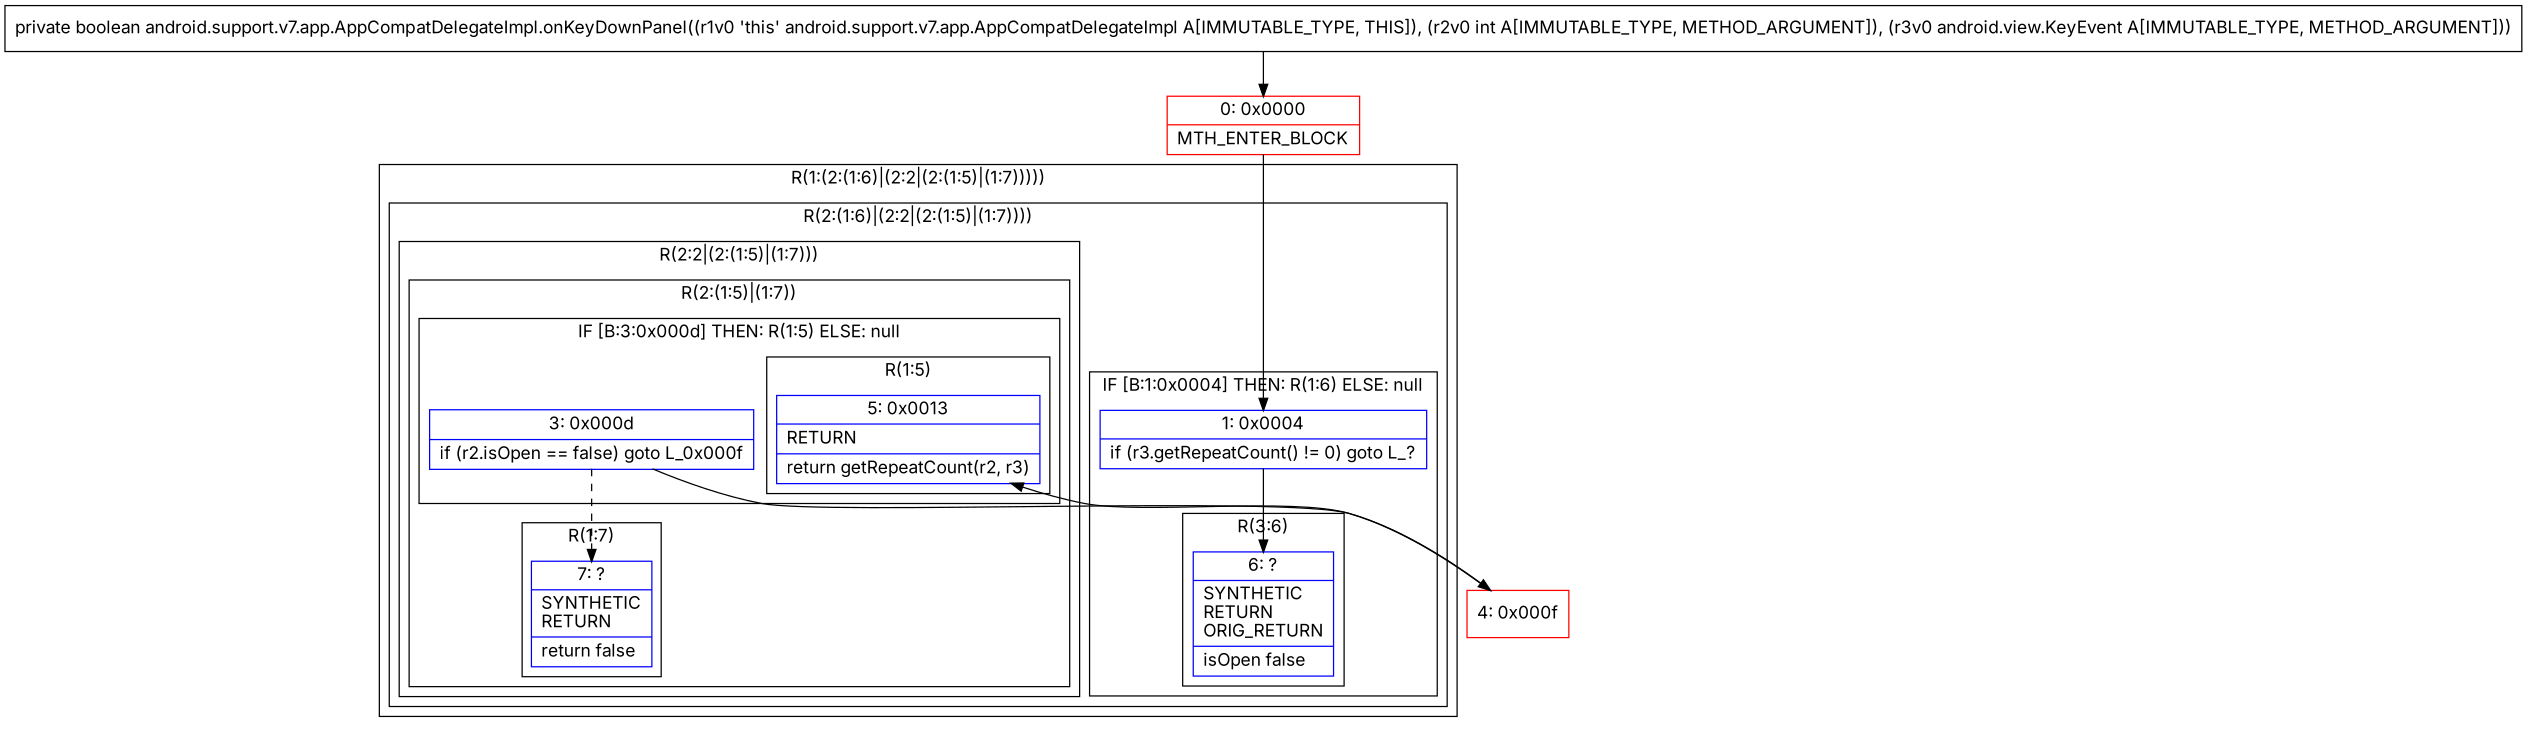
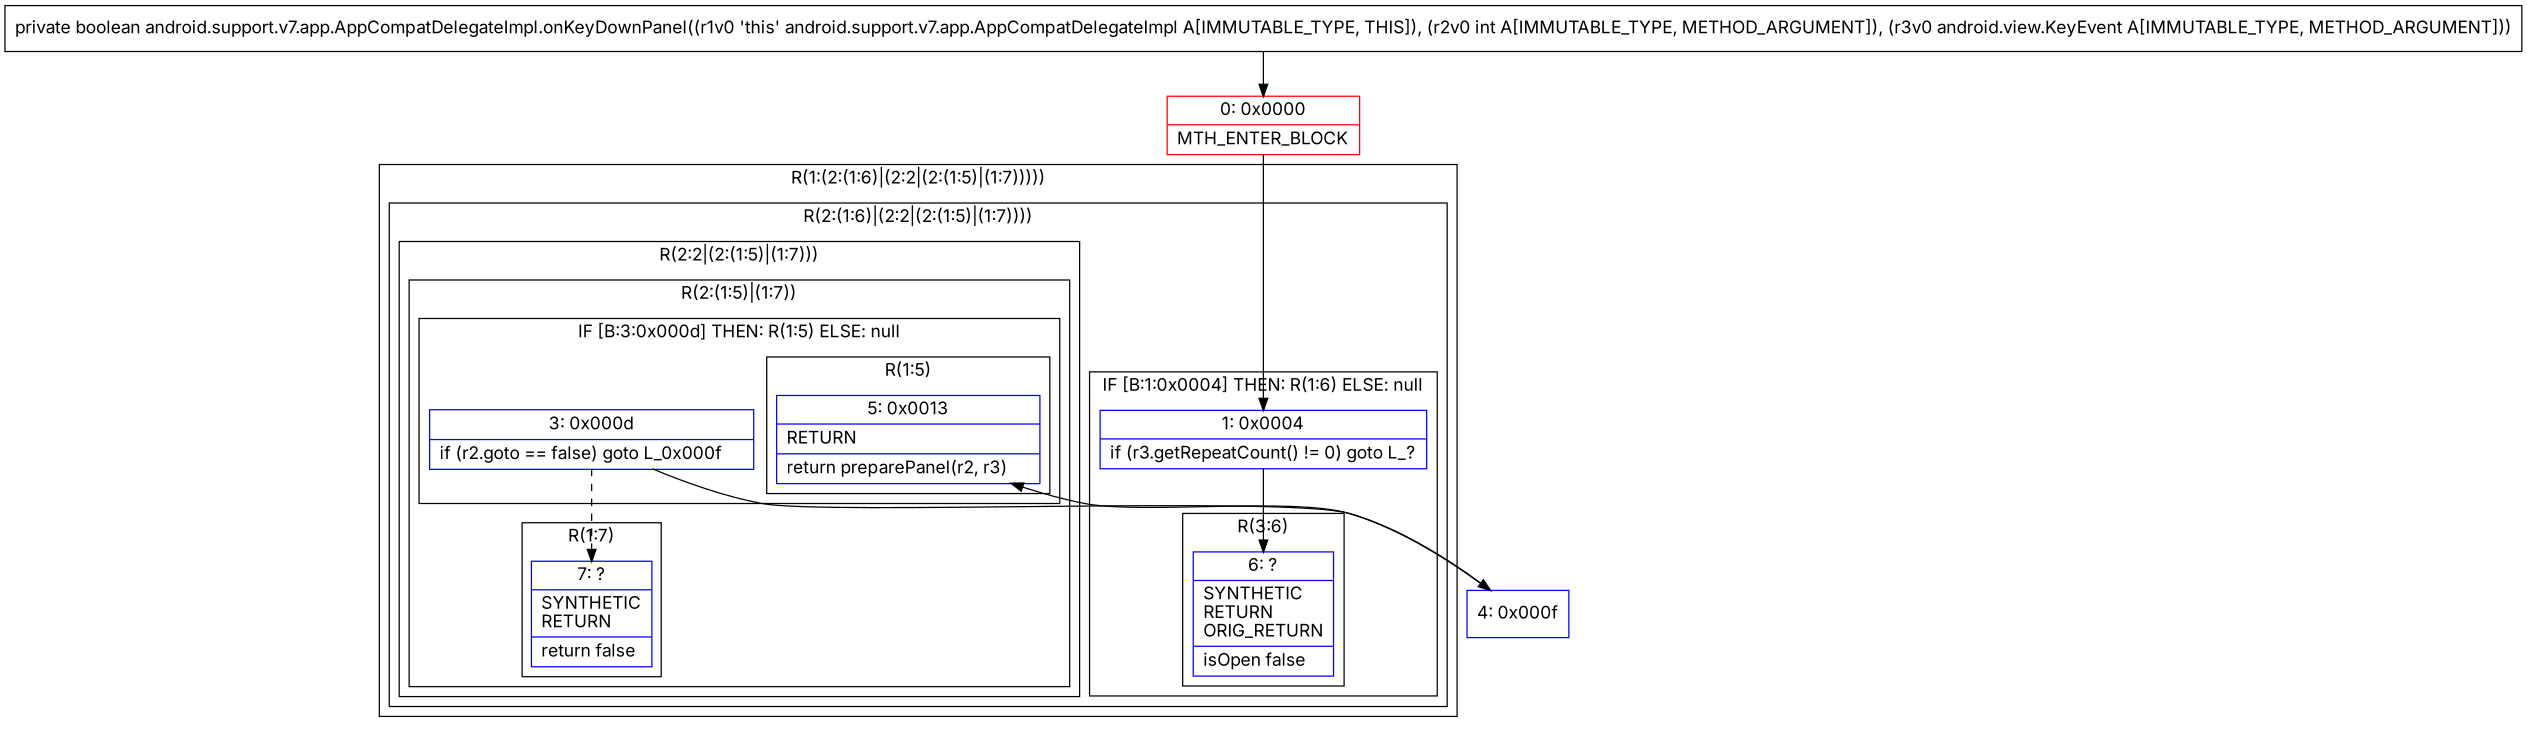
(592, 454) -> (581, 454)
(908, 468) -> (897, 468)
(1518, 614) -> (1518, 614)
